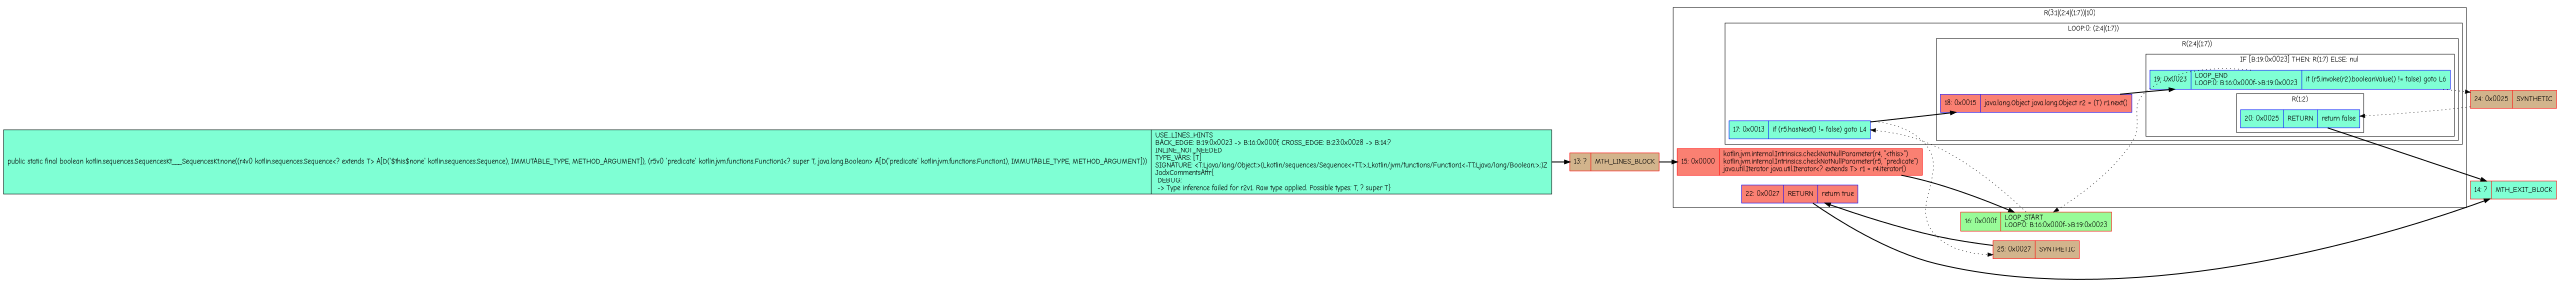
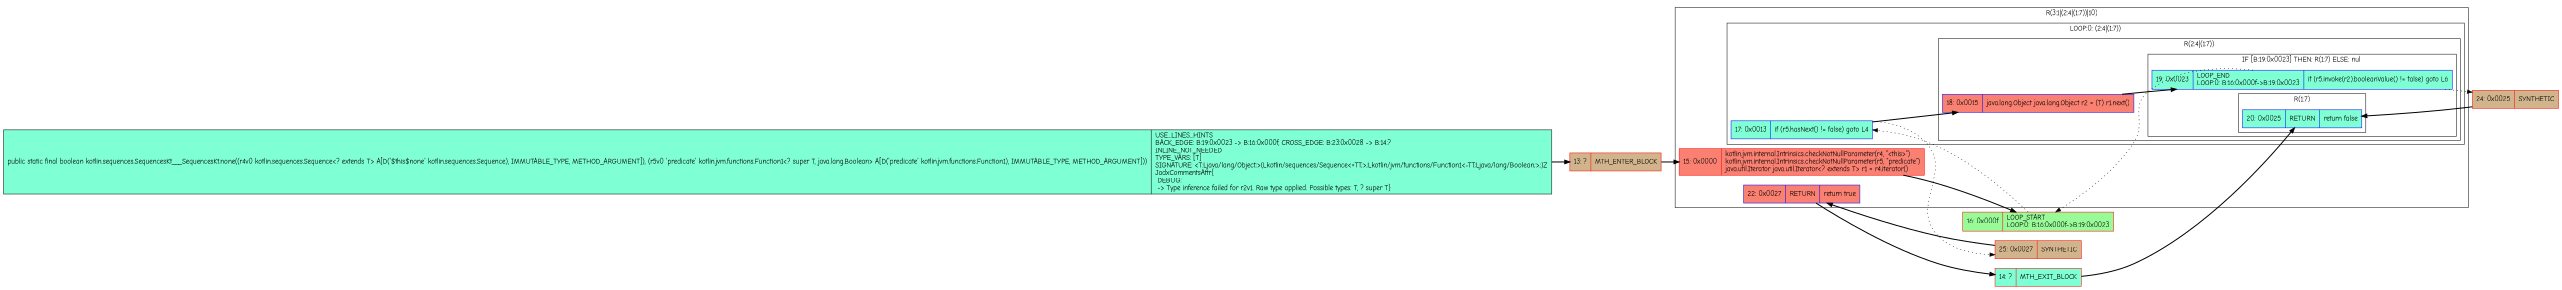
(2300, 100) -> (2302, 100)
(2418, 112) -> (2420, 112)
(2404, 154) -> (2198, 223)
(1625, 162) -> (1626, 162)
